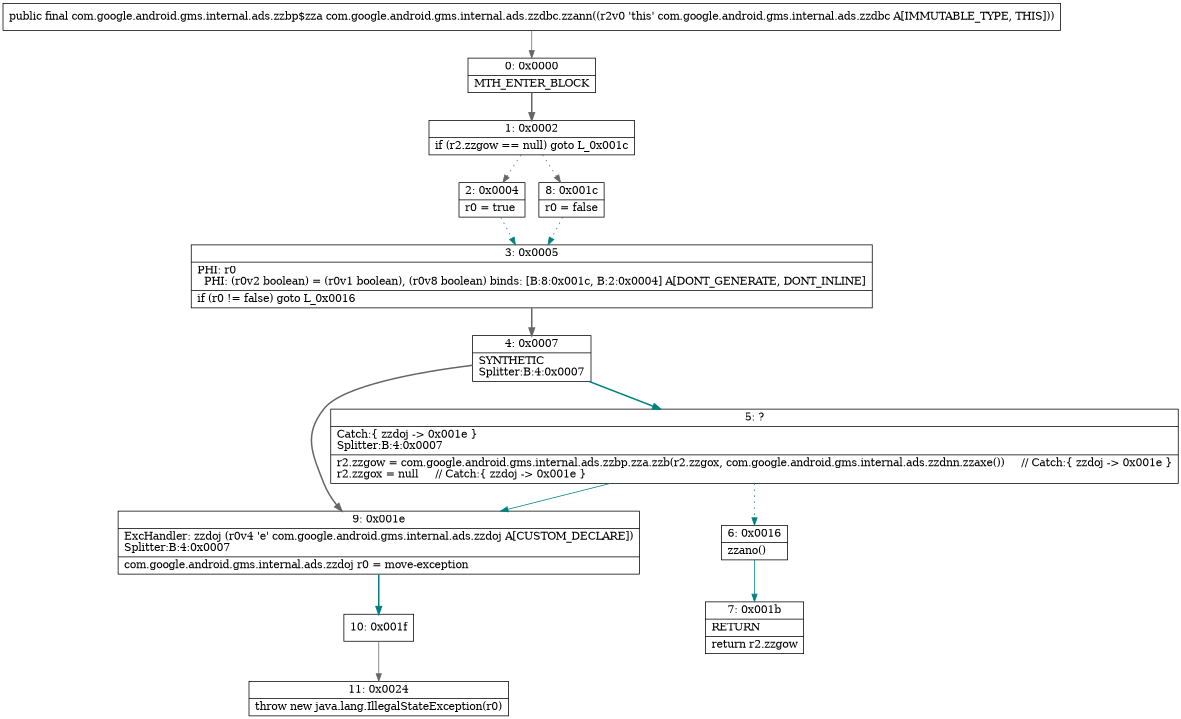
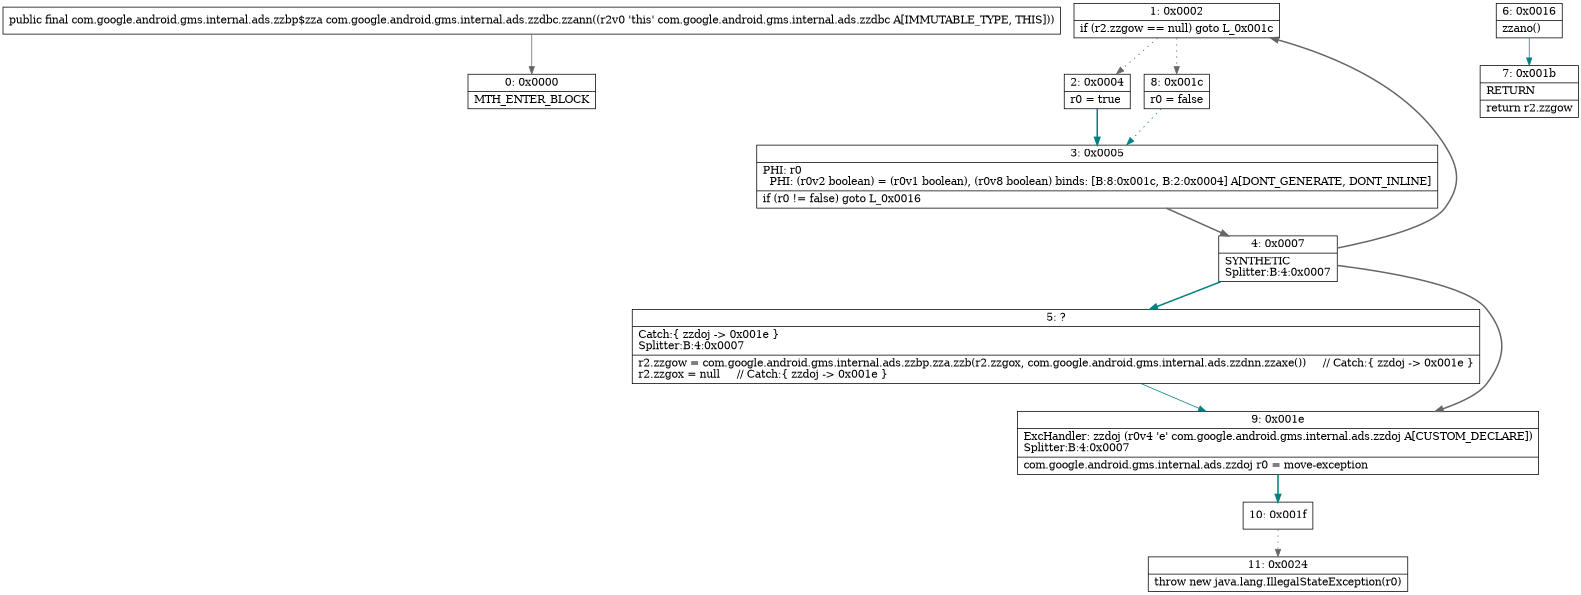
(532, 103) -> (1440, 138)
(506, 228) -> (1097, 123)
(754, 501) -> none
(379, 658) -> (1278, 539)
